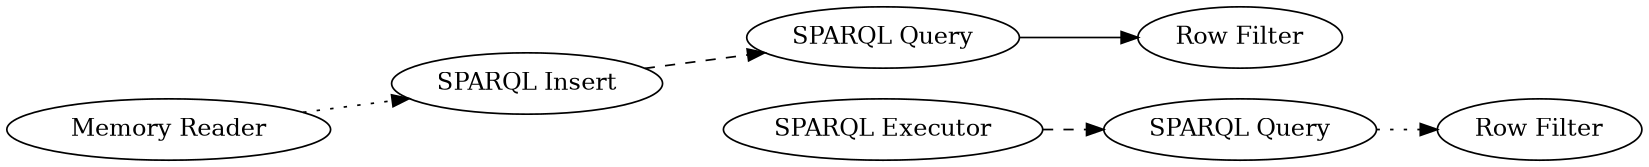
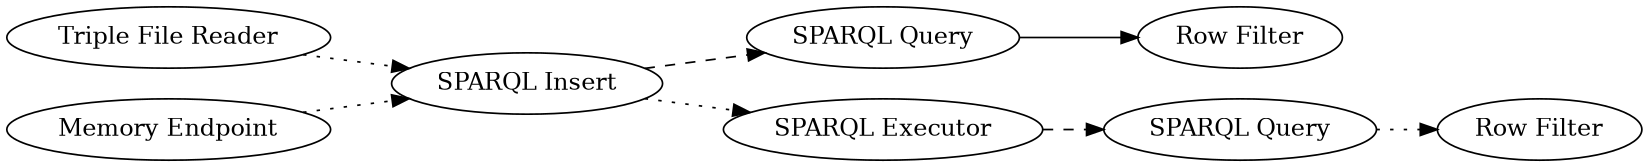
none -> (169, 37)
none -> (689, 104)
(169, 130) -> (169, 130)
